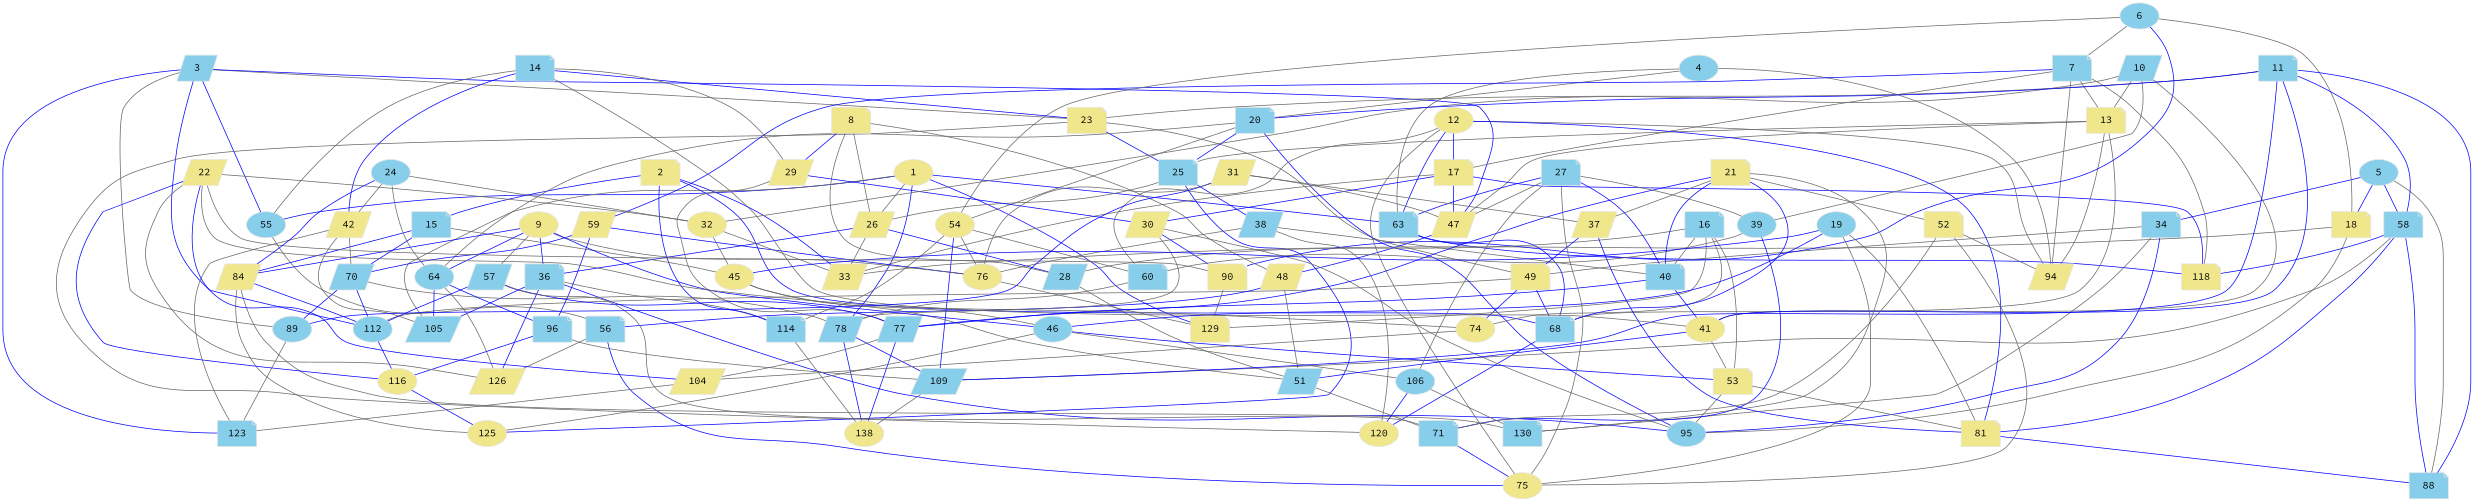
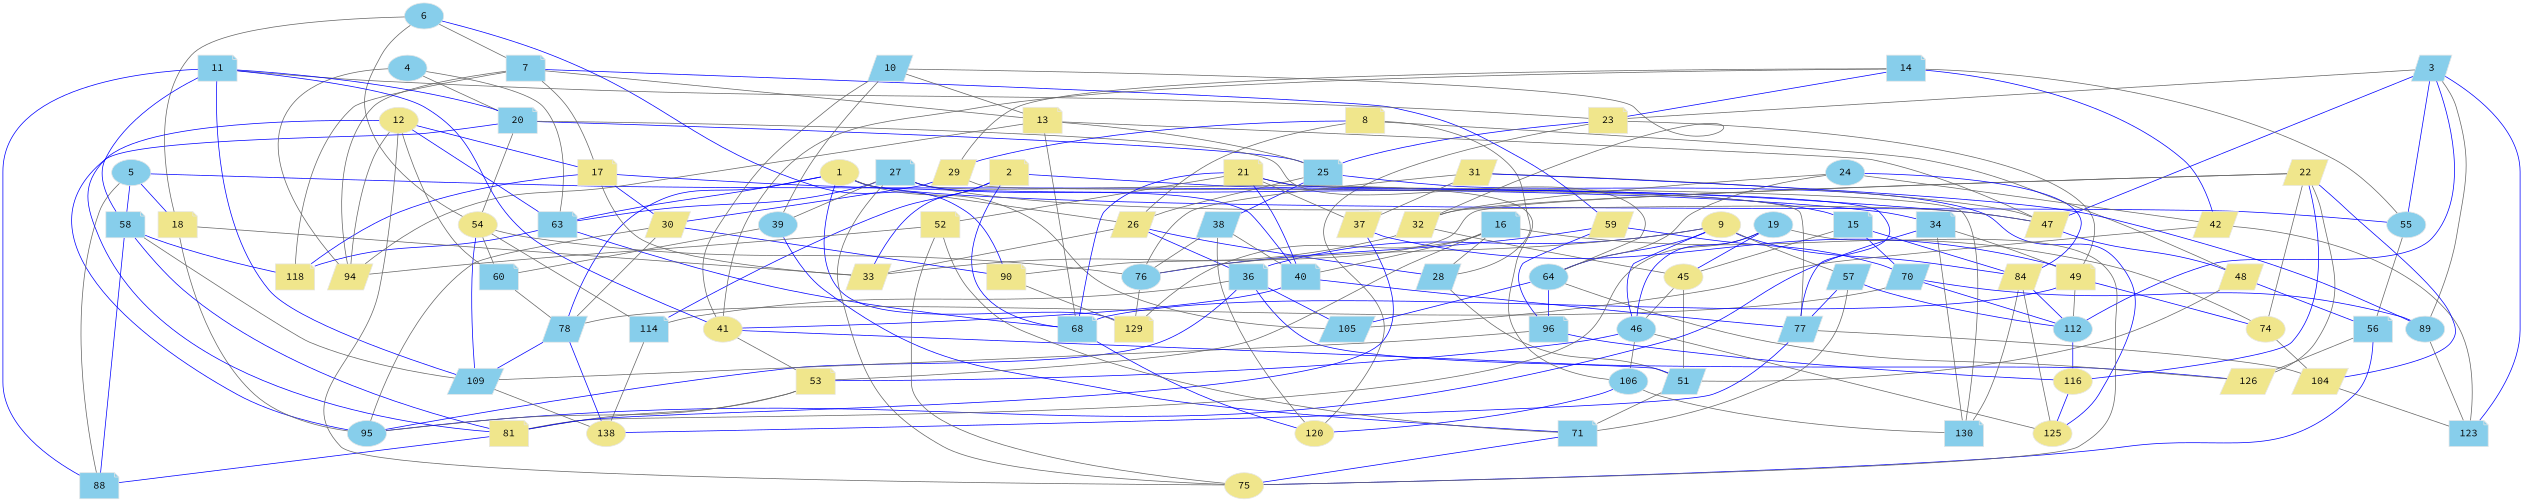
(707, 225) -> (1418, 225)
(350, 251) -> none
(982, 277) -> (1141, 277)
